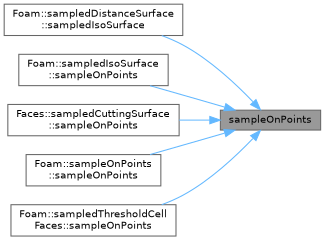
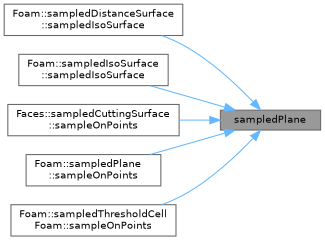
(93, 70) -> (93, 70)
(271, 120) -> (271, 120)
(93, 170) -> (93, 170)
(93, 220) -> (93, 220)
